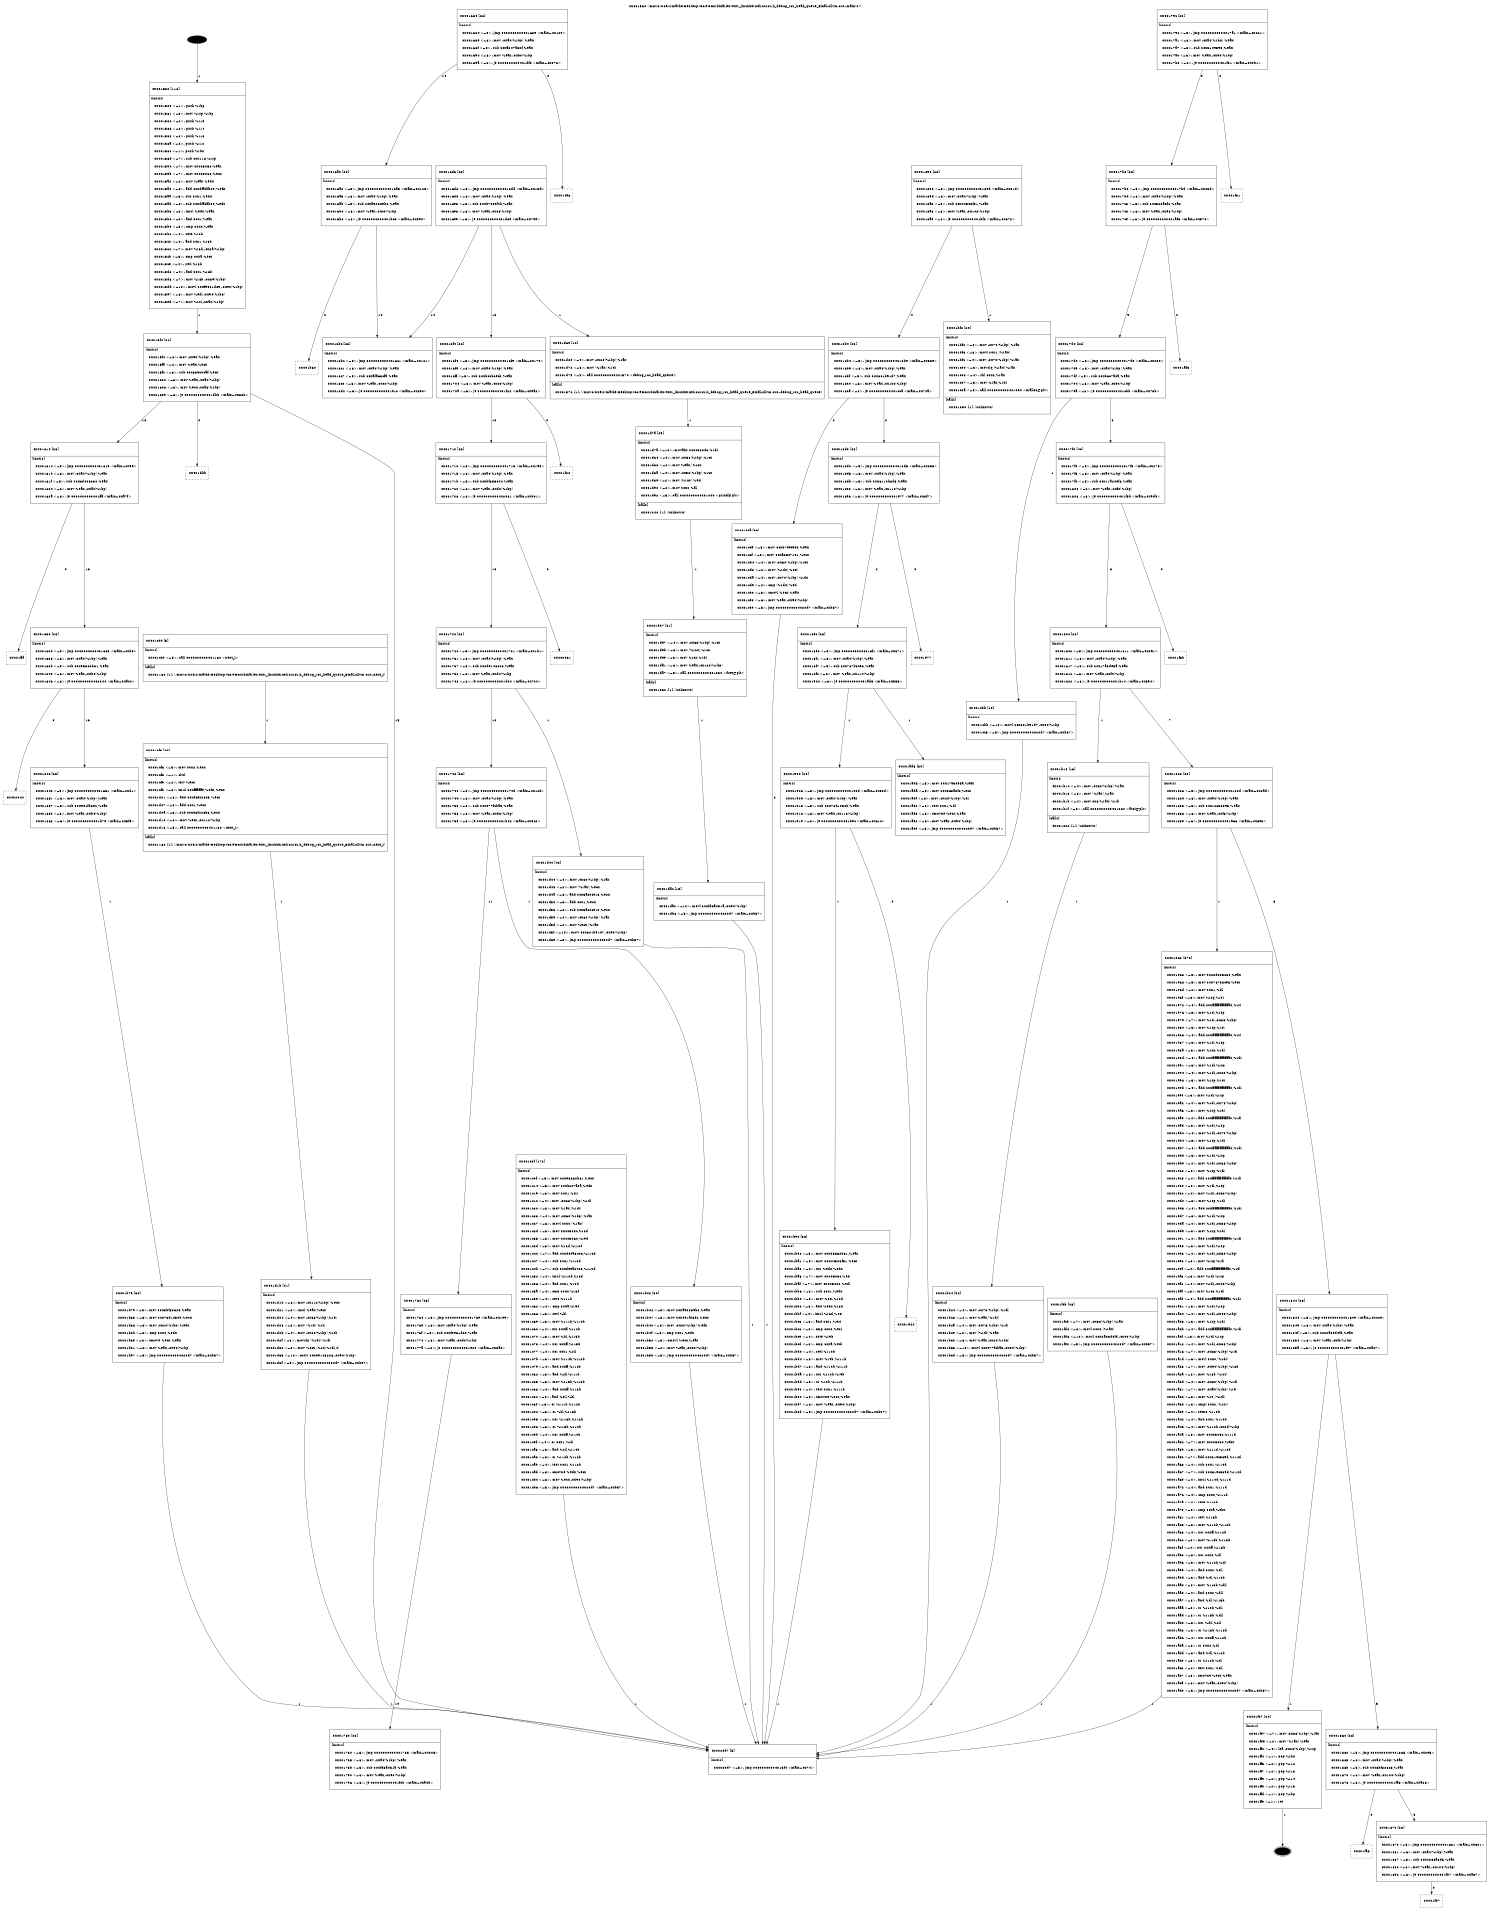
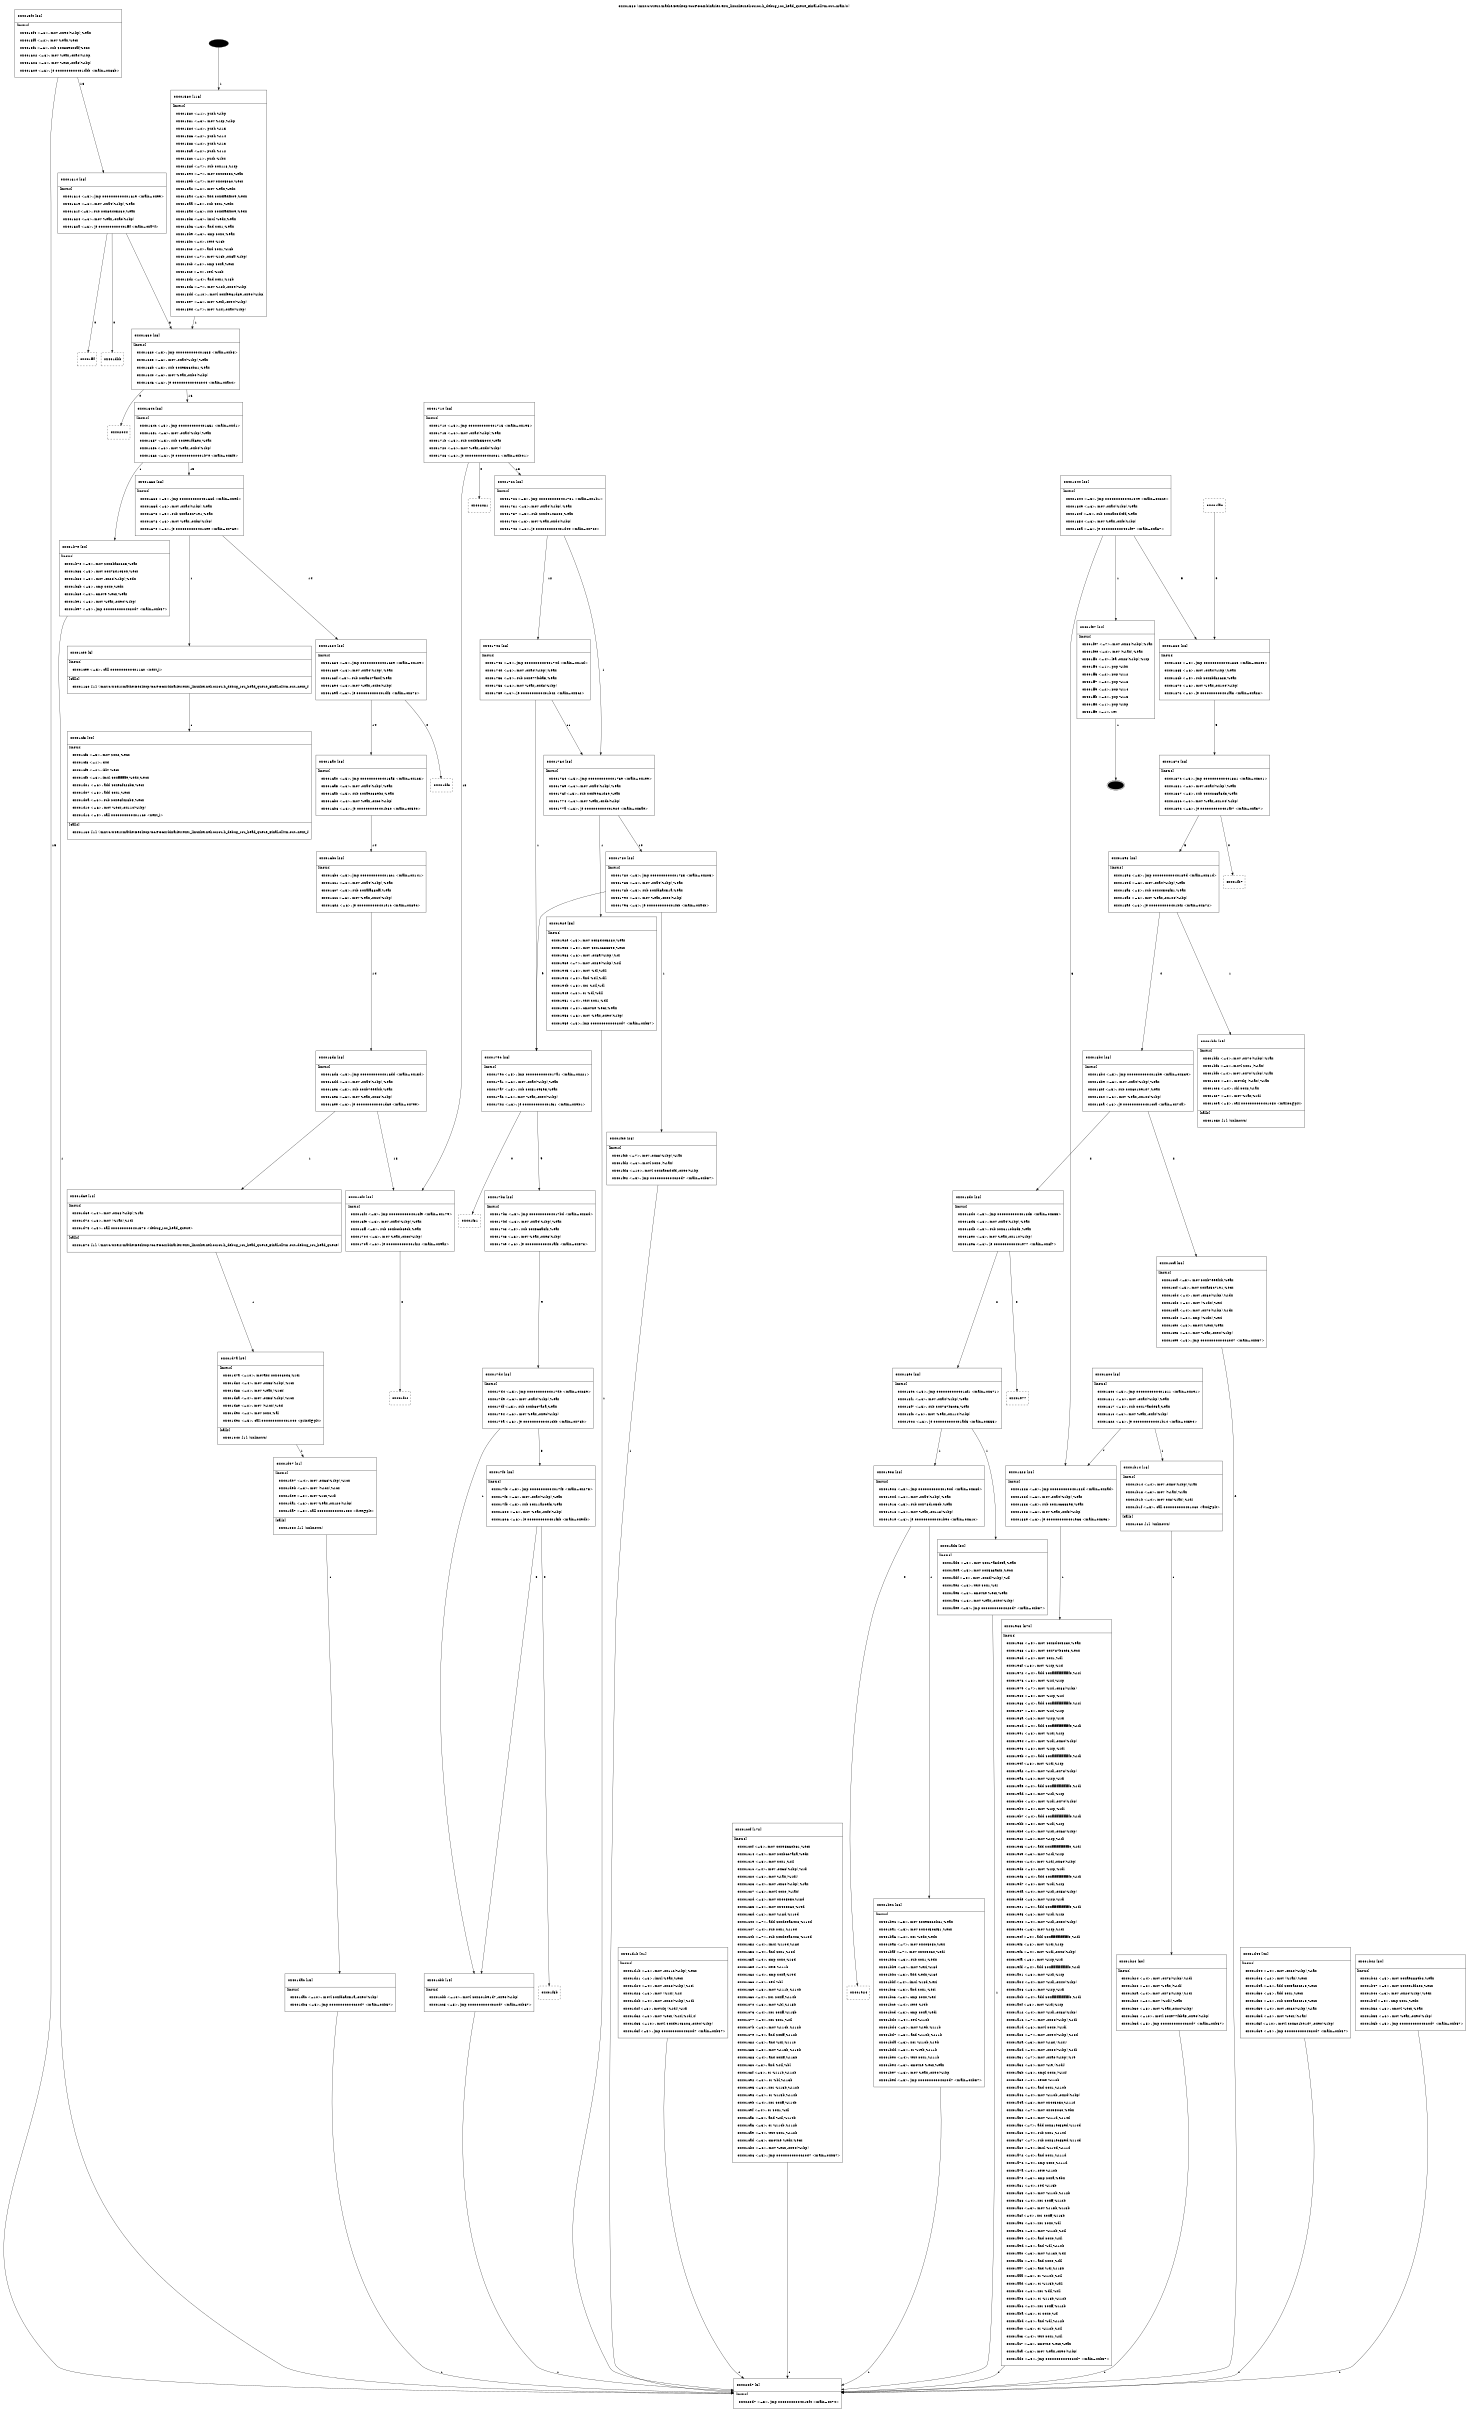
(450, 284) -> (371, 980)
(197, 320) -> (194, 321)
(307, 368) -> none
(1181, 368) -> none
(491, 419) -> (461, 829)
(197, 433) -> (112, 292)
none -> (189, 506)
(1108, 564) -> (509, 1749)
(87, 569) -> (170, 323)
(558, 767) -> (596, 642)
none -> (1190, 833)
none -> (538, 947)
none -> (602, 974)
(667, 1001) -> (536, 874)
none -> (661, 1021)
(1297, 1056) -> (1070, 997)
(291, 1064) -> none
(1369, 1816) -> (1215, 575)
none -> (995, 2063)
